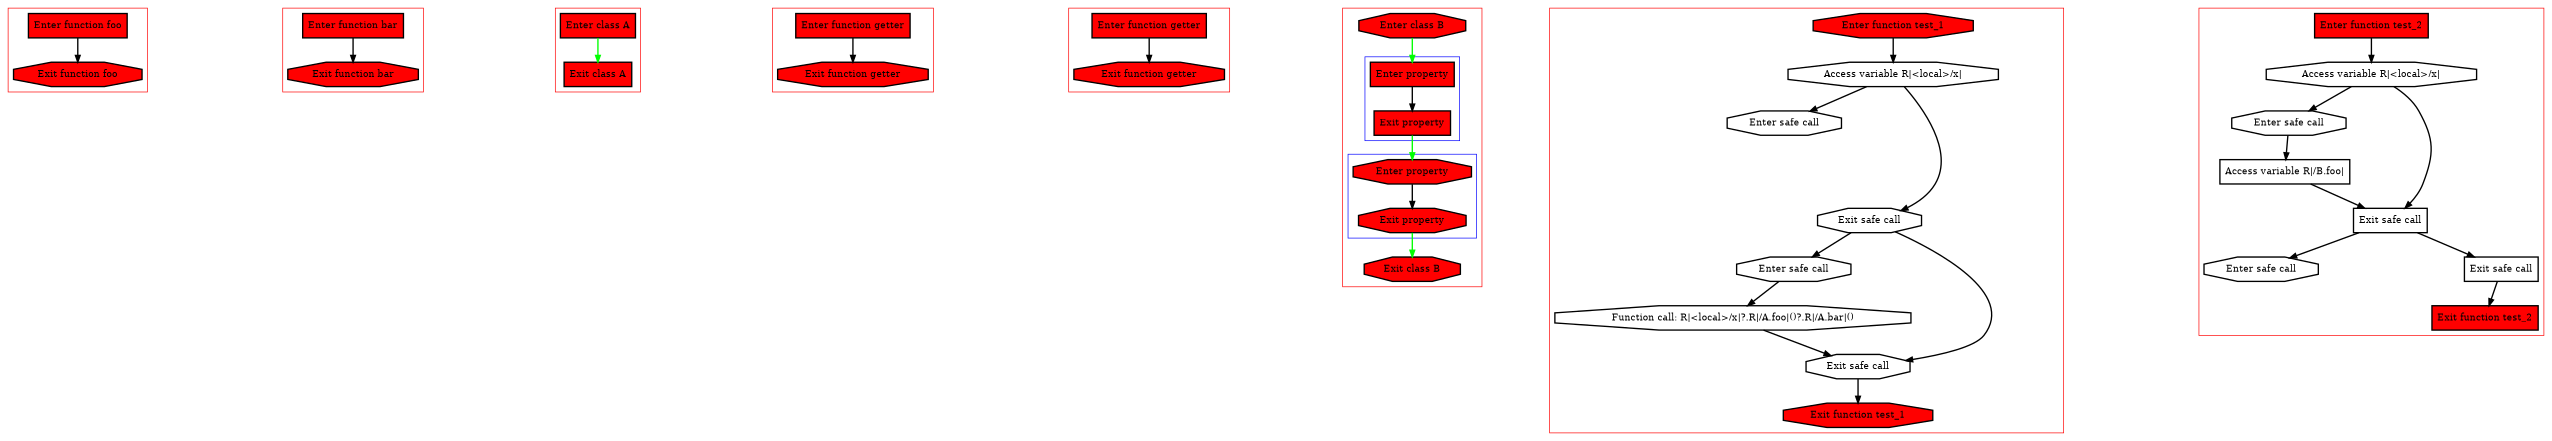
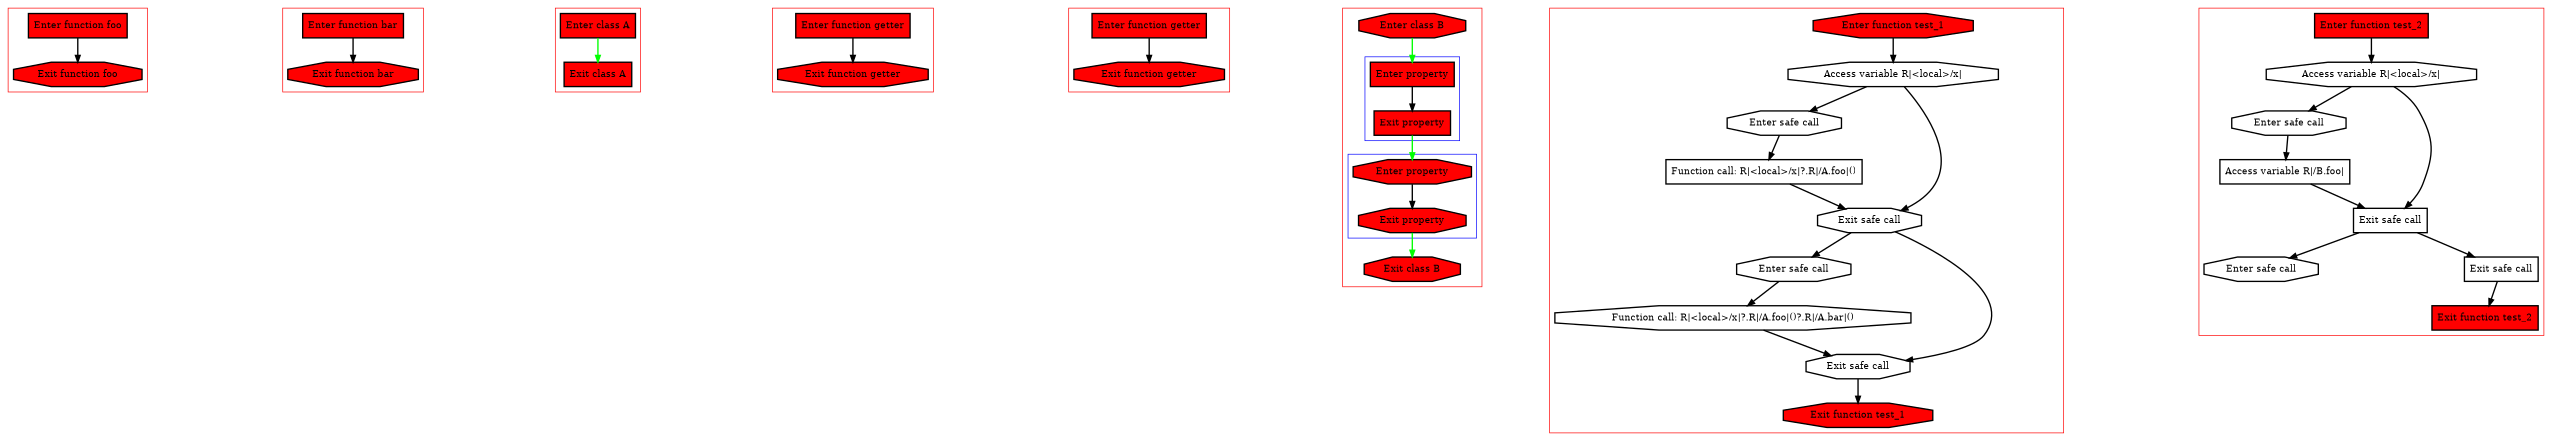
none -> (1764, 172)
